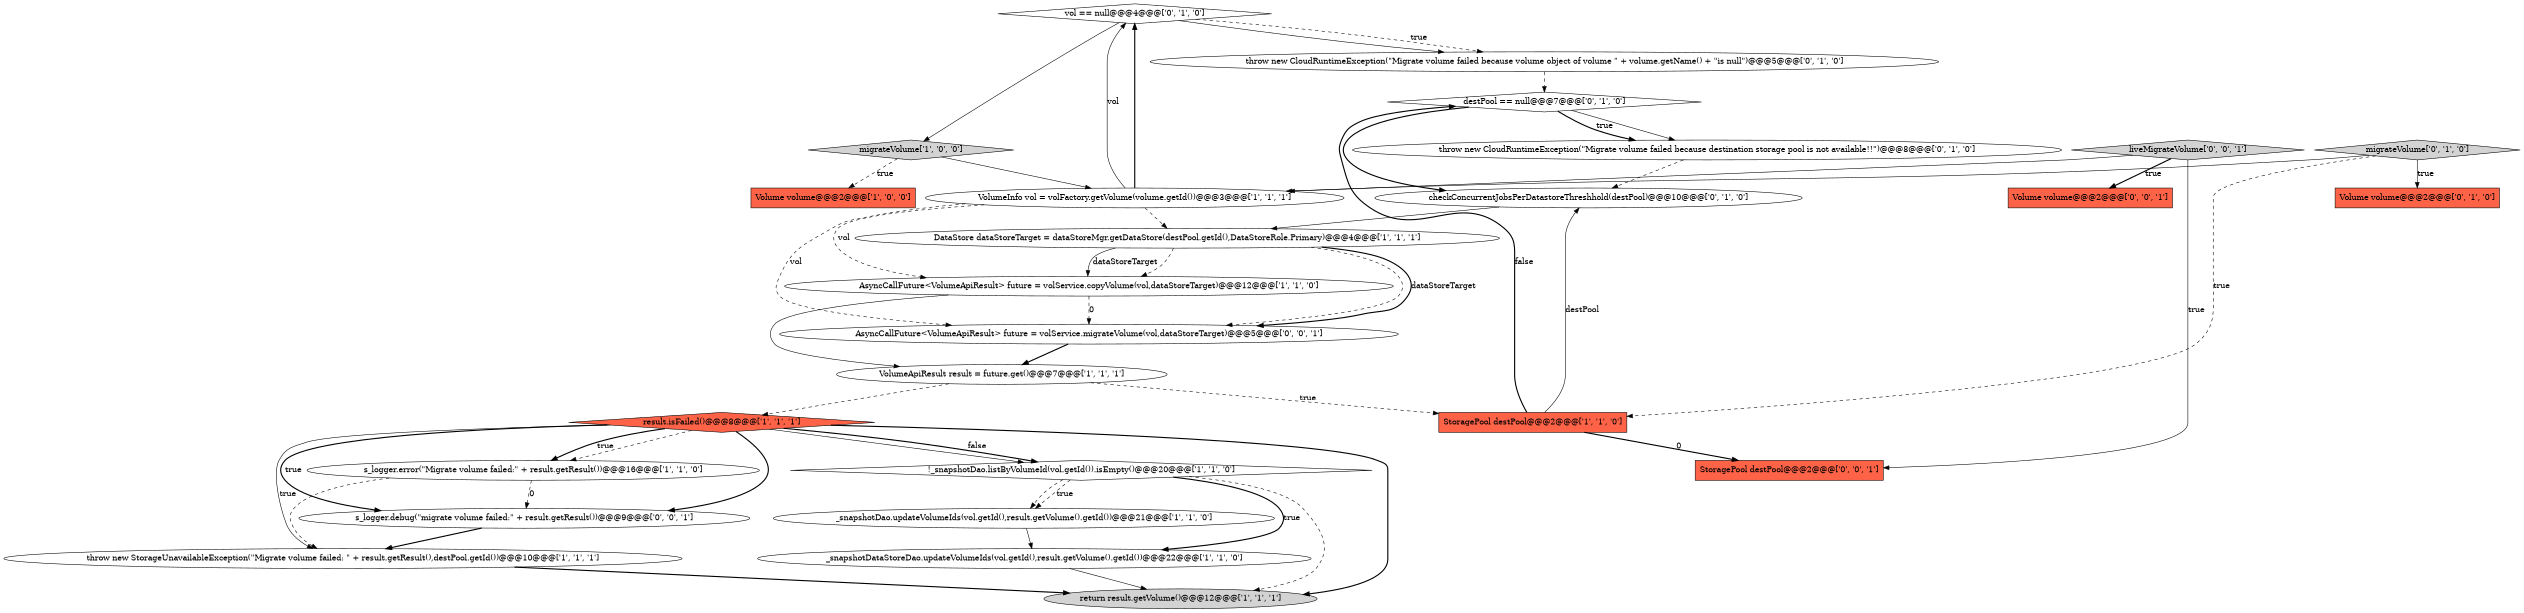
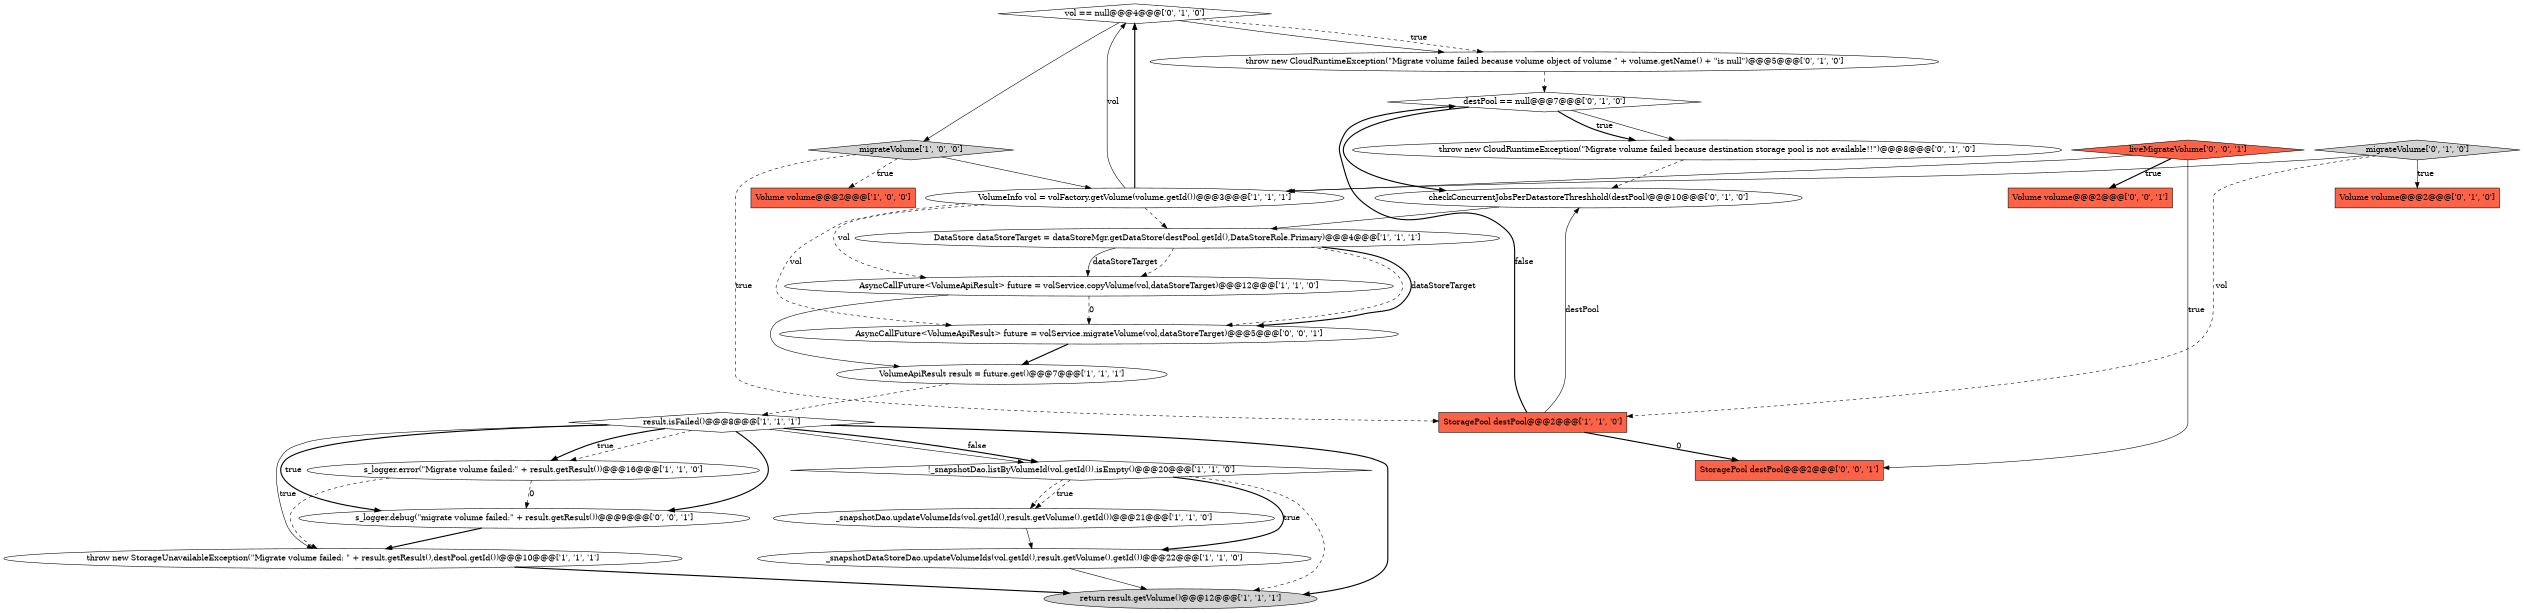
(2188, 150) -> (2188, 150)
(2222, 286) -> (2222, 286)
(1262, 398) -> (927, 406)
(722, 422) -> (722, 422)
